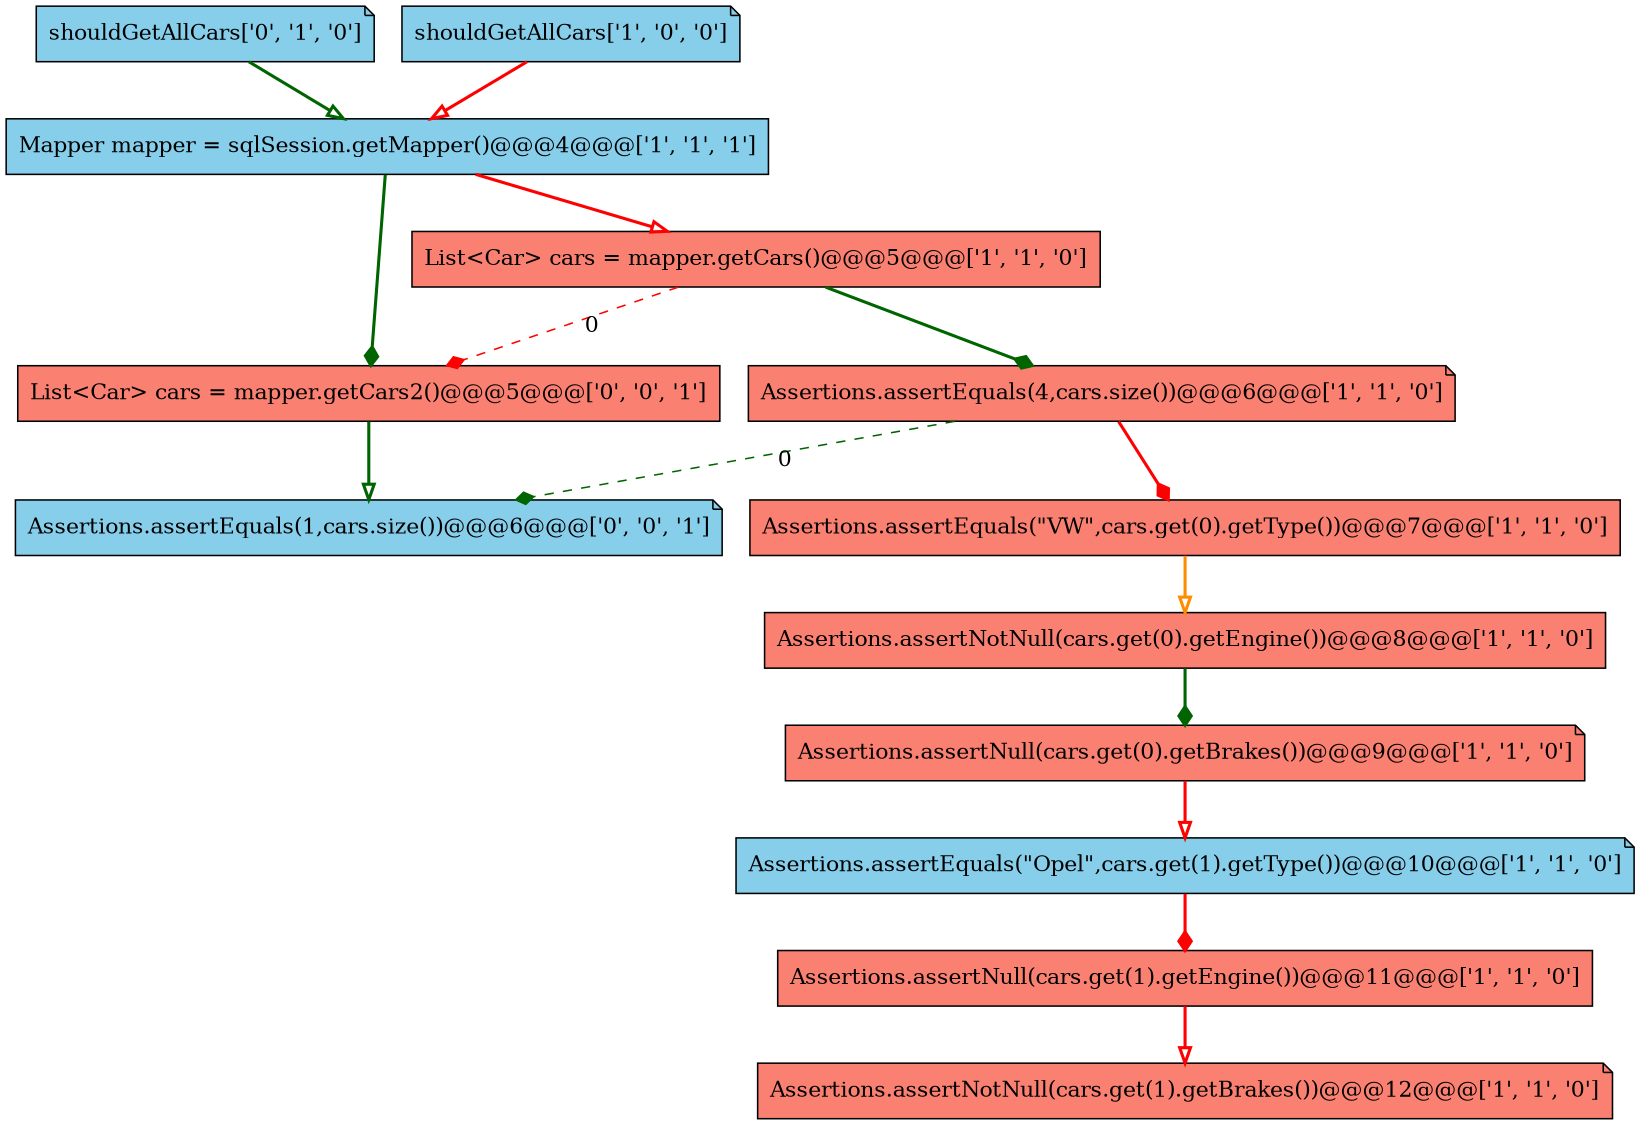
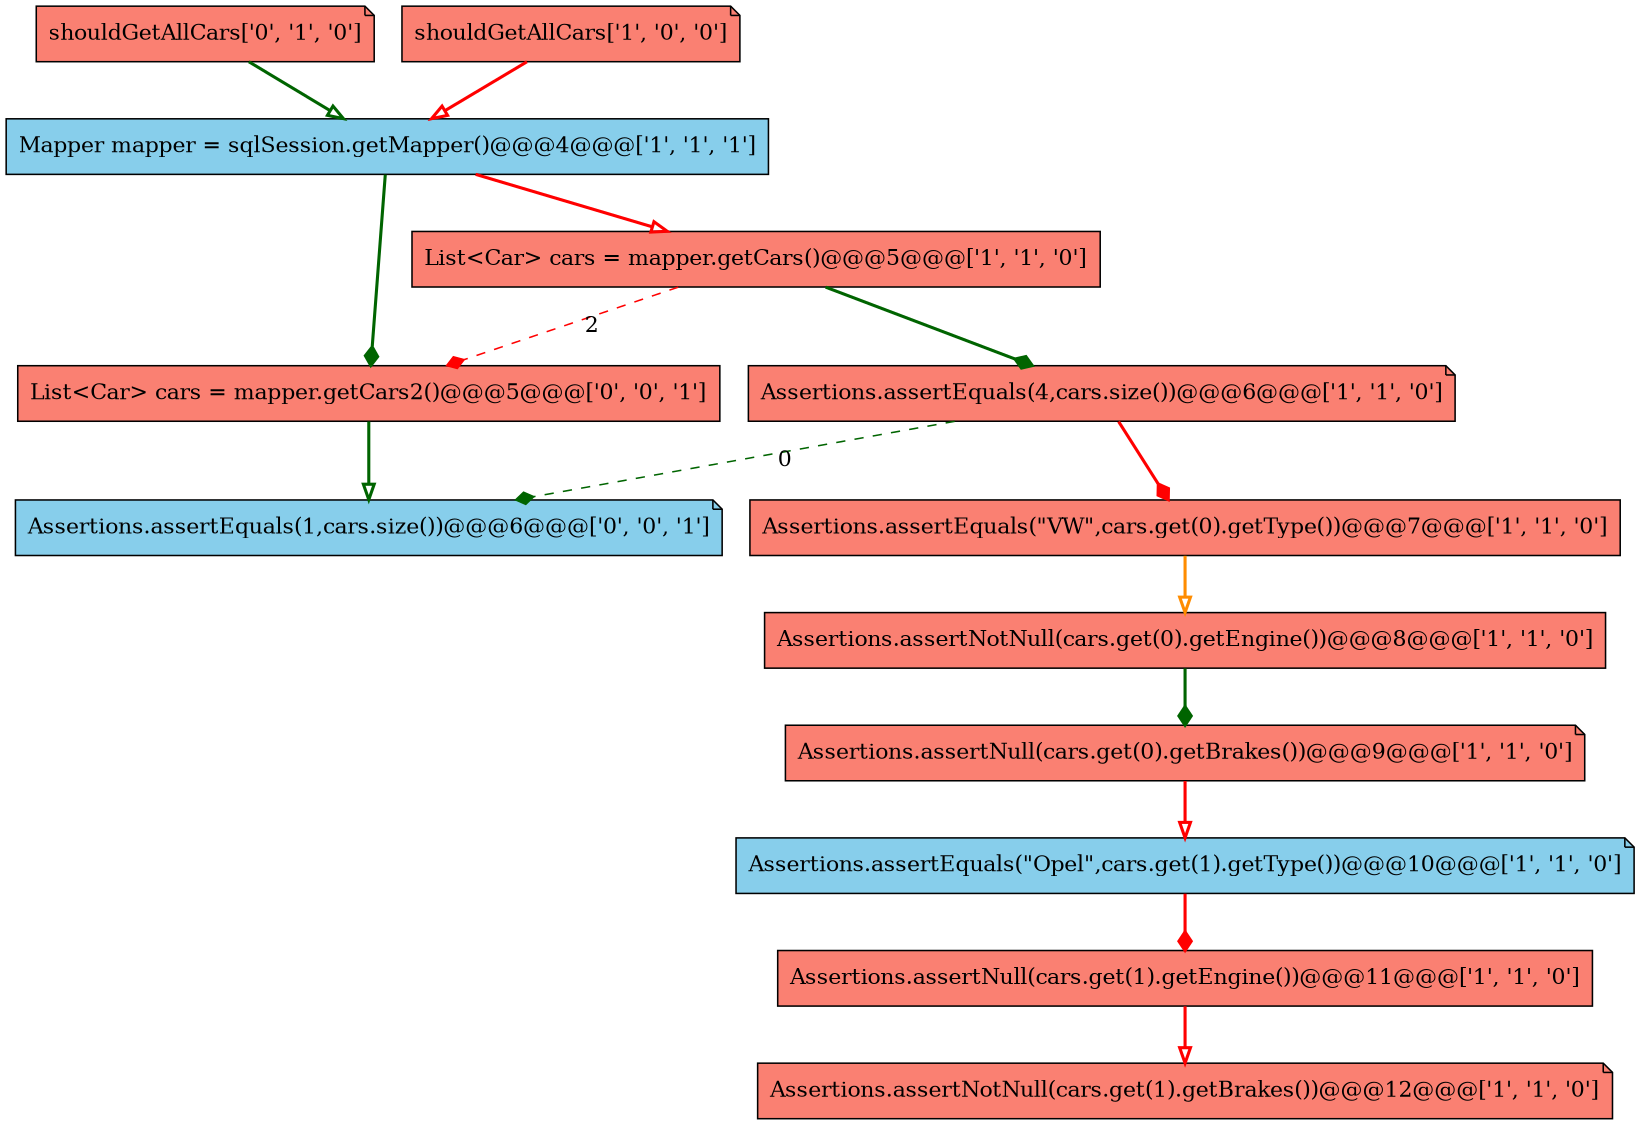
(205, 34) -> (205, 34)
(571, 34) -> (571, 34)
(593, 326) -> (593, 326)
